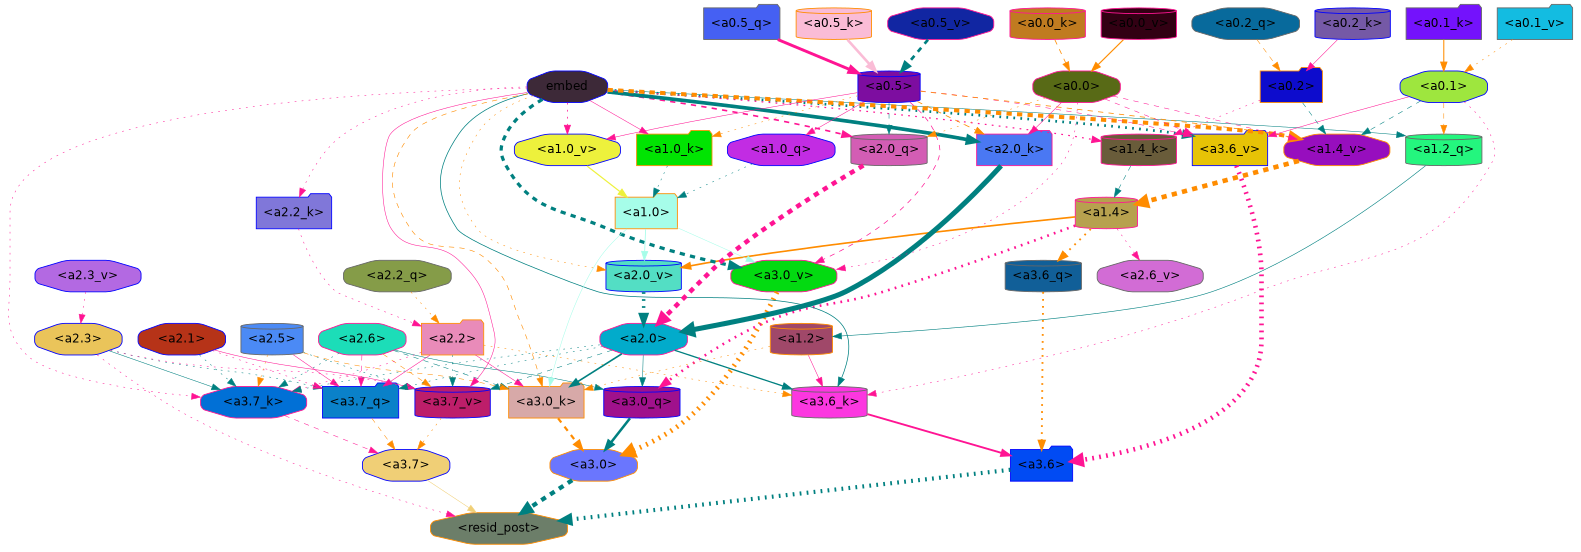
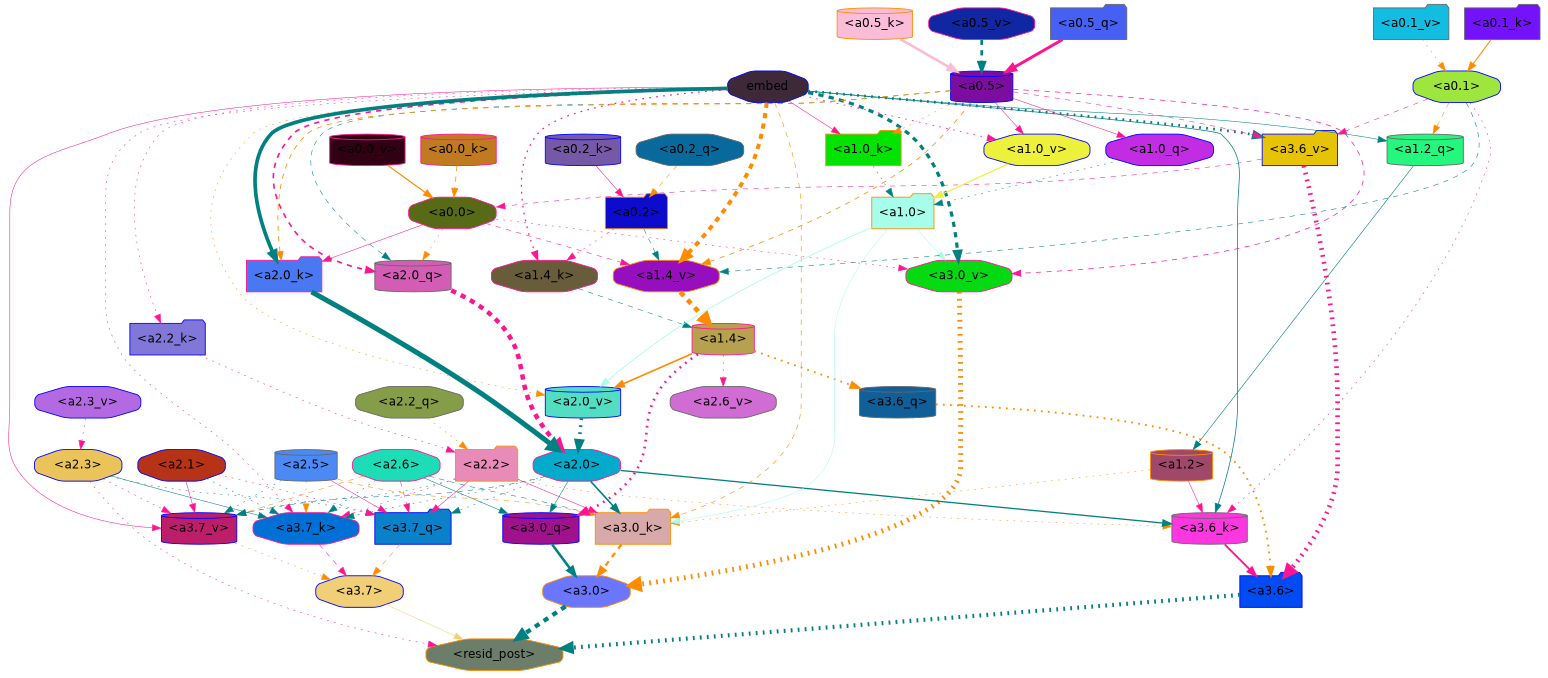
(1133, 110) -> (903, 186)
(1343, 115) -> (1387, 115)
(1139, 150) -> (544, 276)
